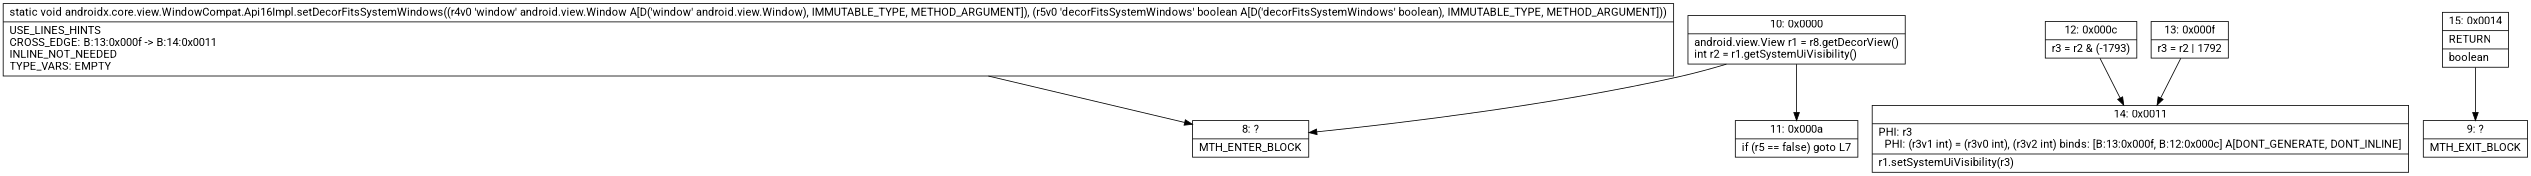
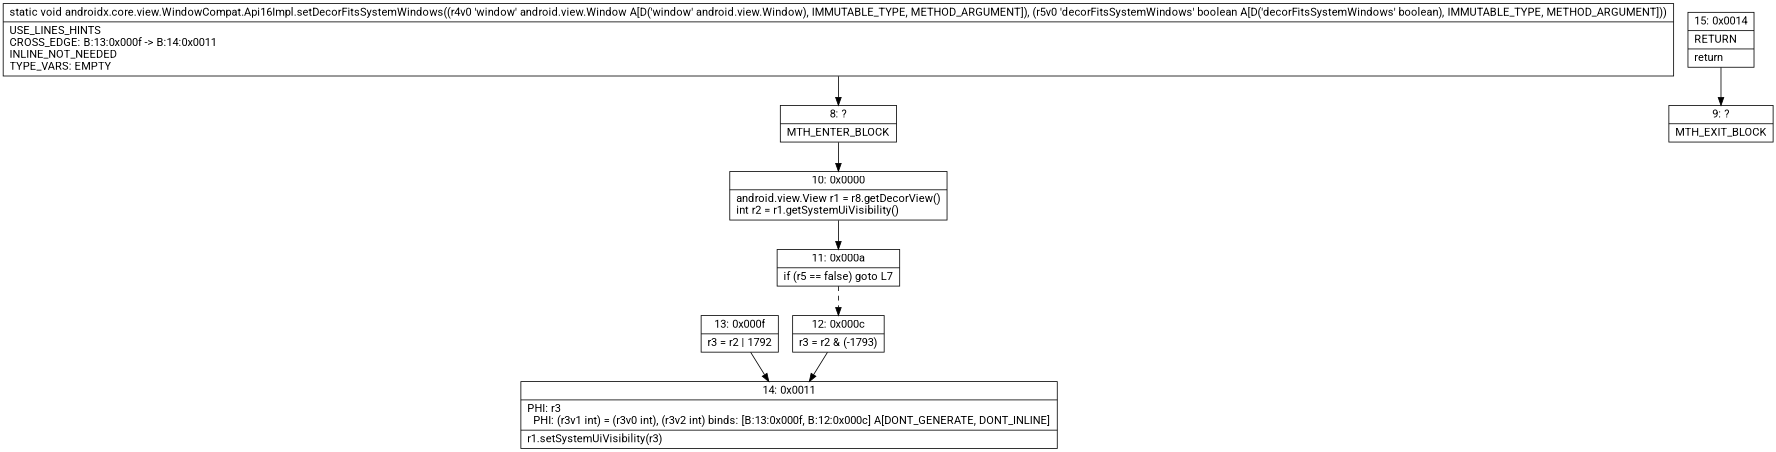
(2469, 58) -> (1709, 58)
(1523, 106) -> (838, 153)
none -> (838, 297)
